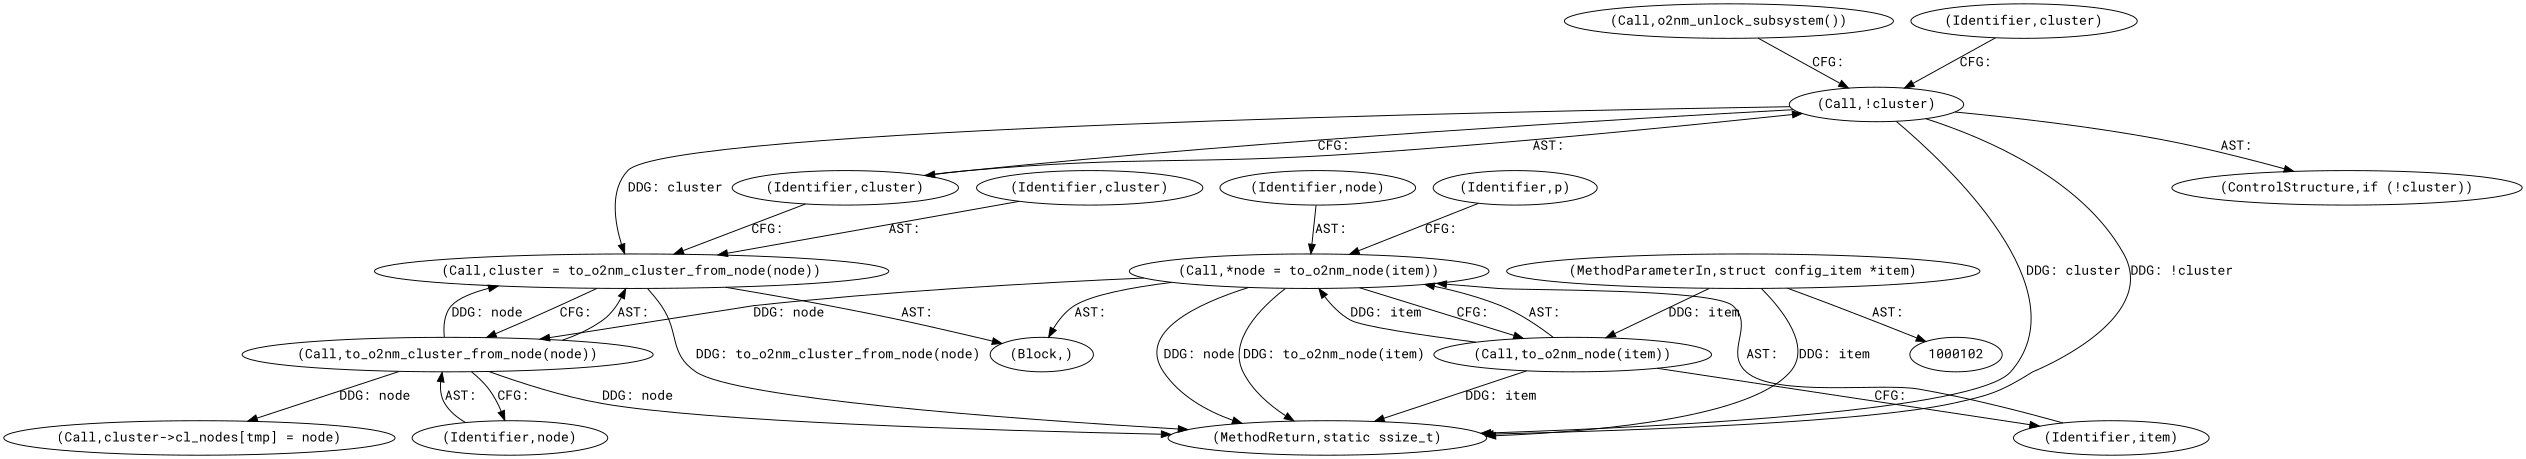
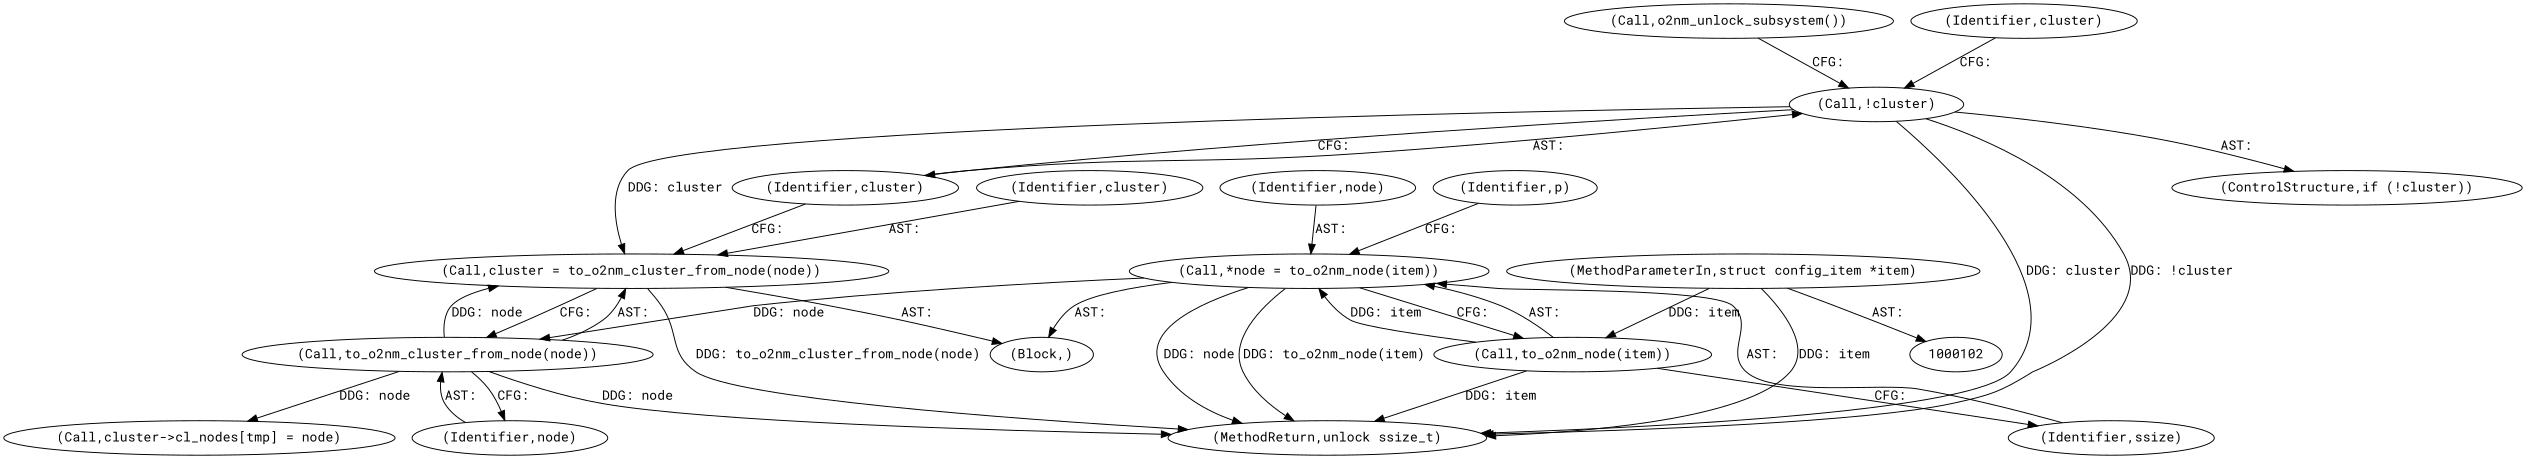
(1327, 438) -> (1327, 438)
(2111, 438) -> (2111, 438)
